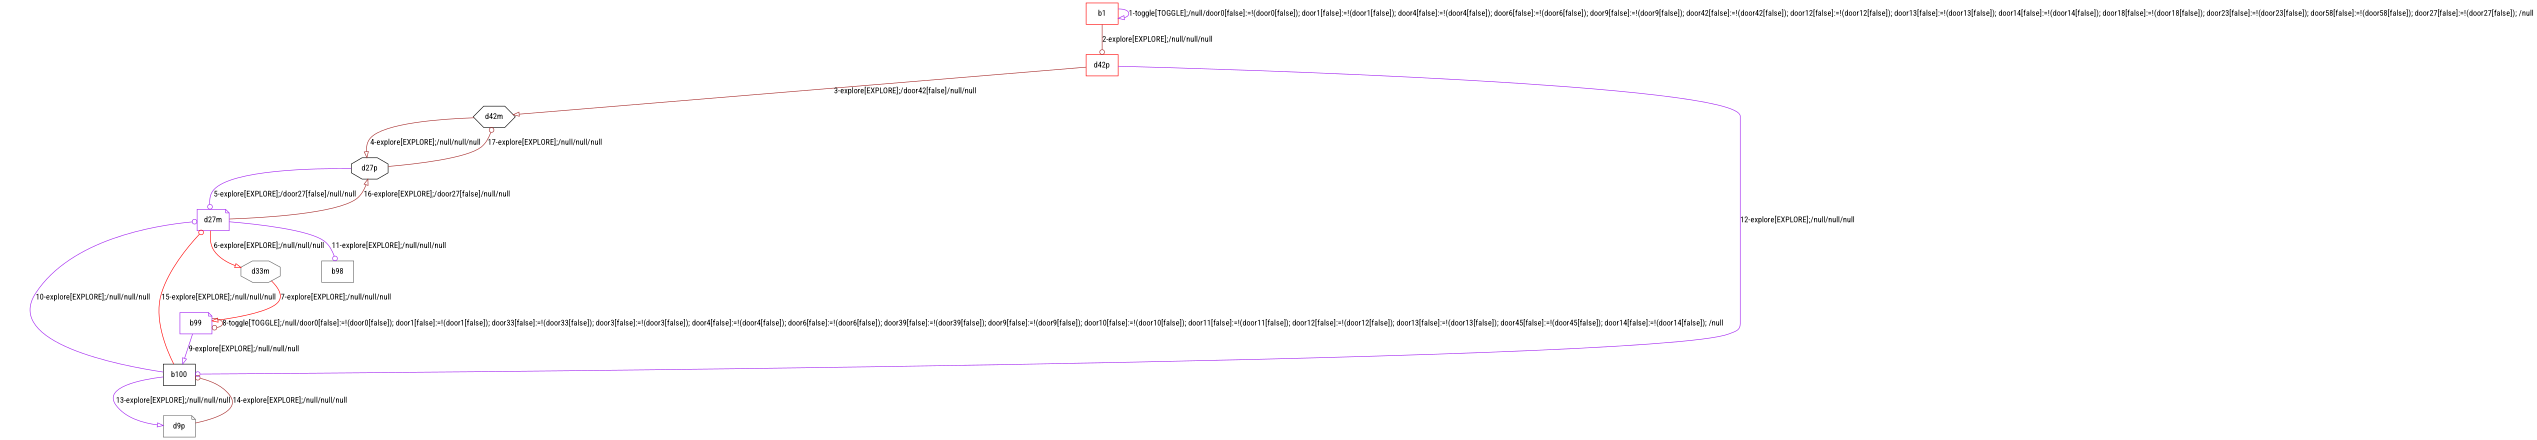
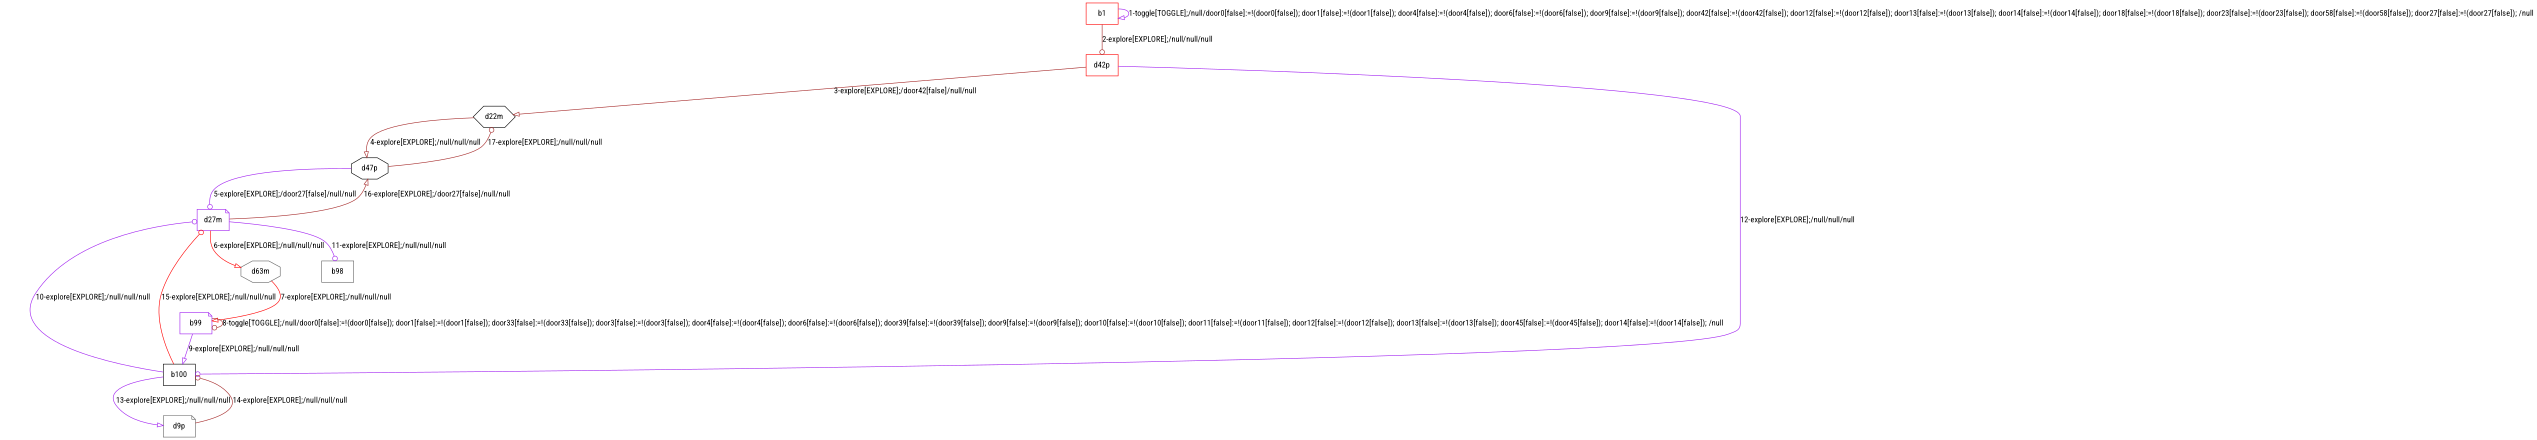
(494, 117) -> (494, 117)
(370, 168) -> (370, 168)
(261, 272) -> (261, 272)
